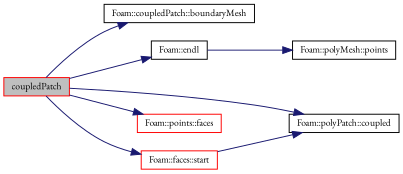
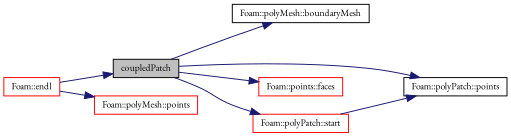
(179, 13) -> (301, 13)
(179, 50) -> (32, 87)
(344, 50) -> (146, 105)
(106, 69) -> (82, 79)
(37, 87) -> (146, 68)
(344, 123) -> (455, 87)
(179, 160) -> (301, 123)
